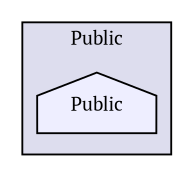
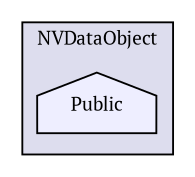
(97, 40) -> (98, 40)
